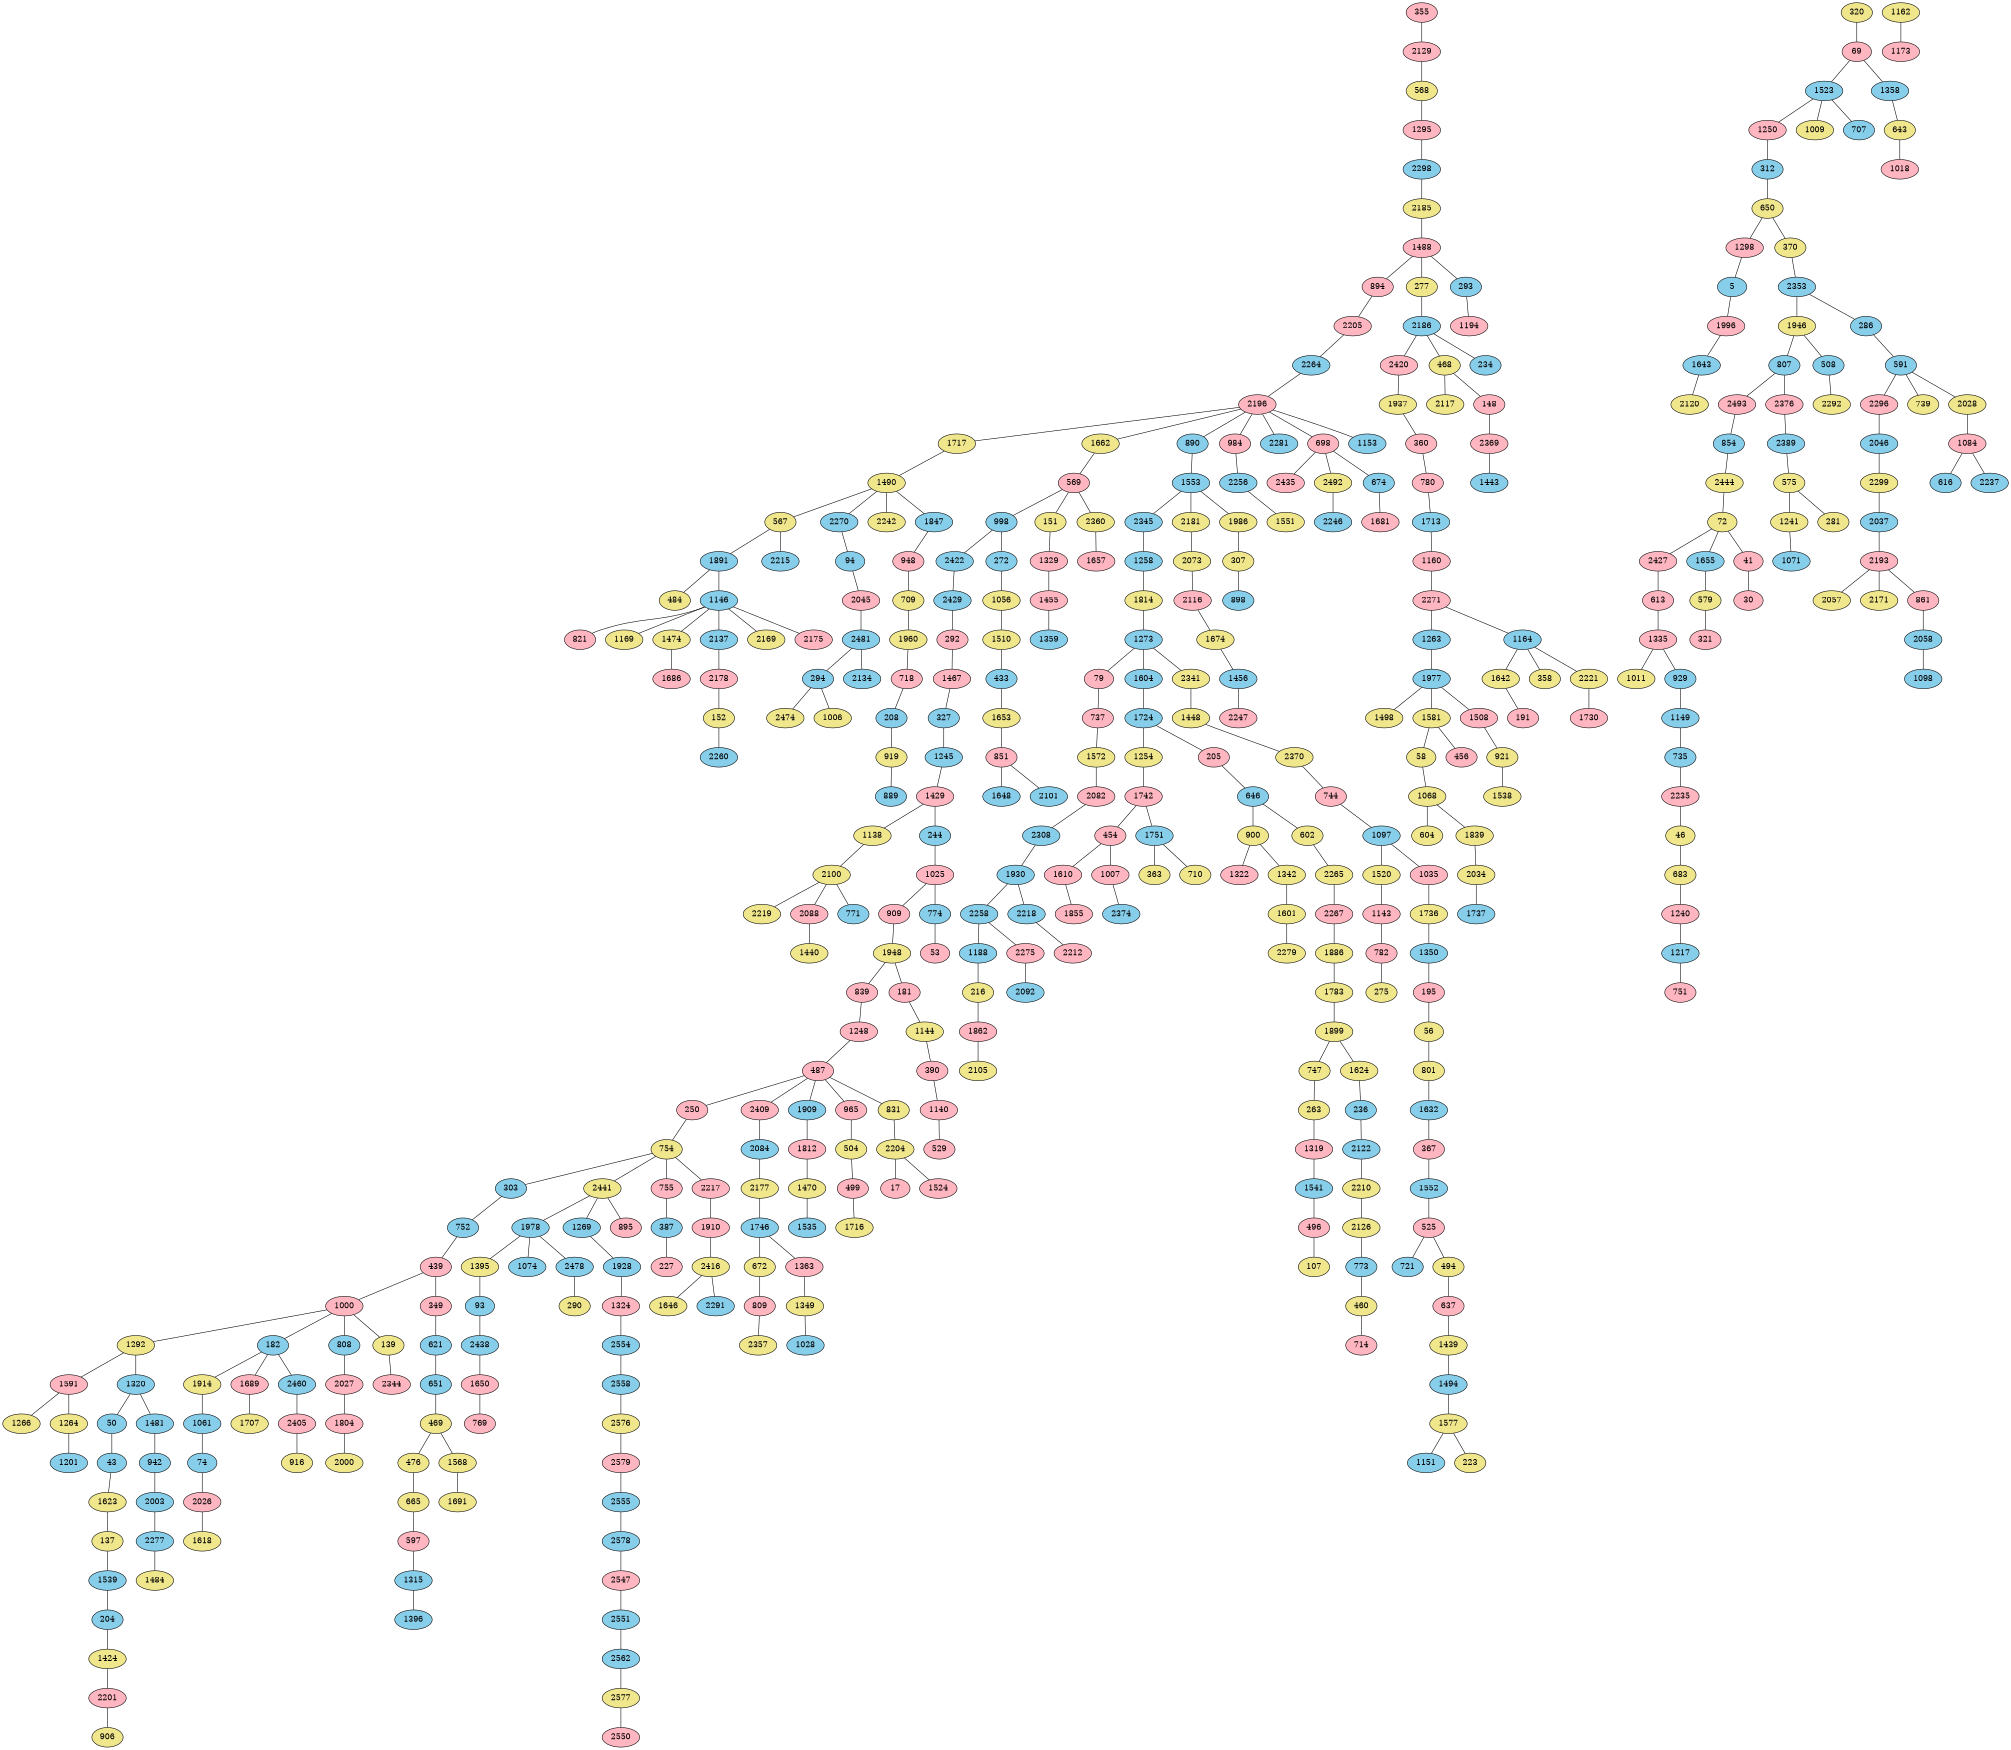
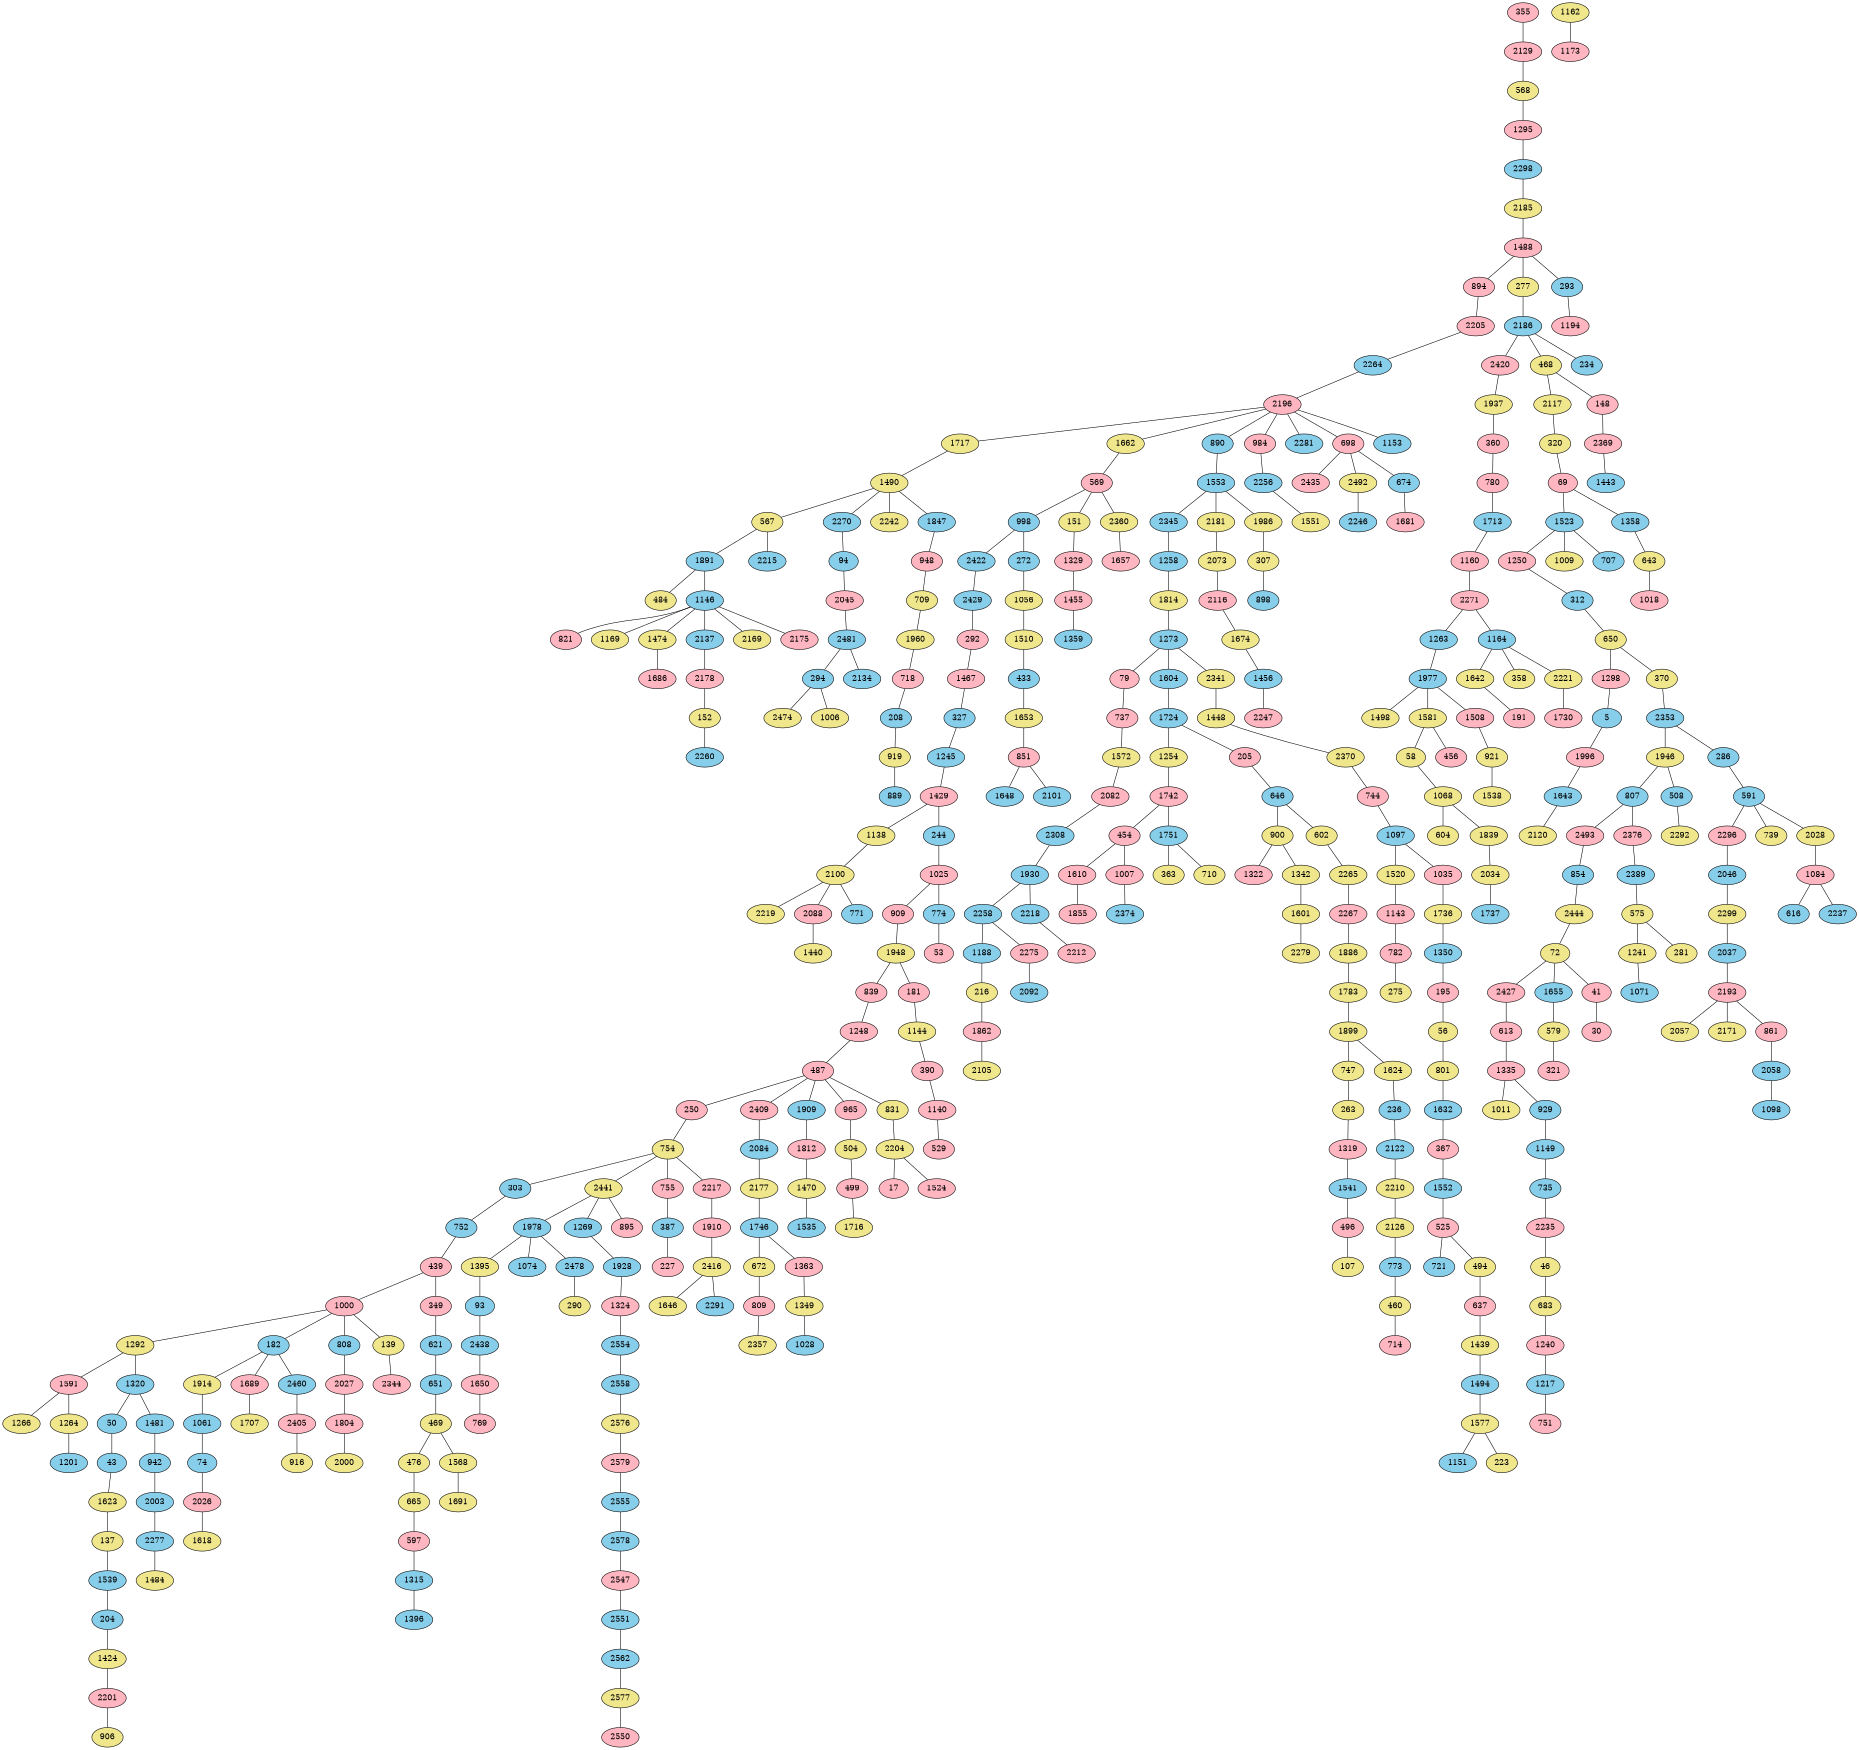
none -> (1554, 424)
